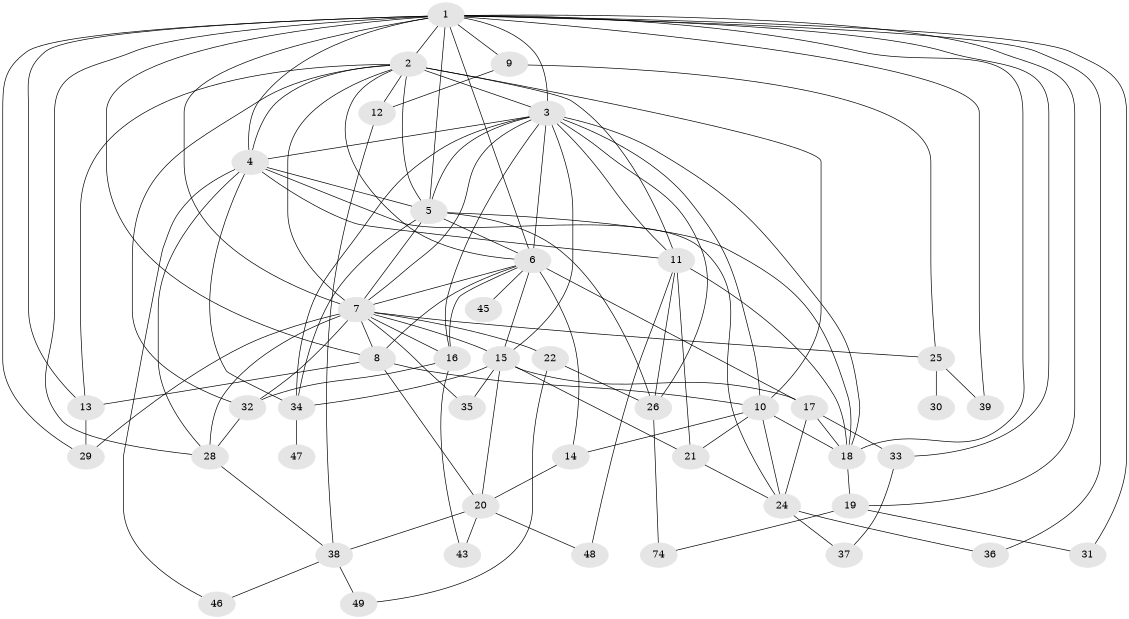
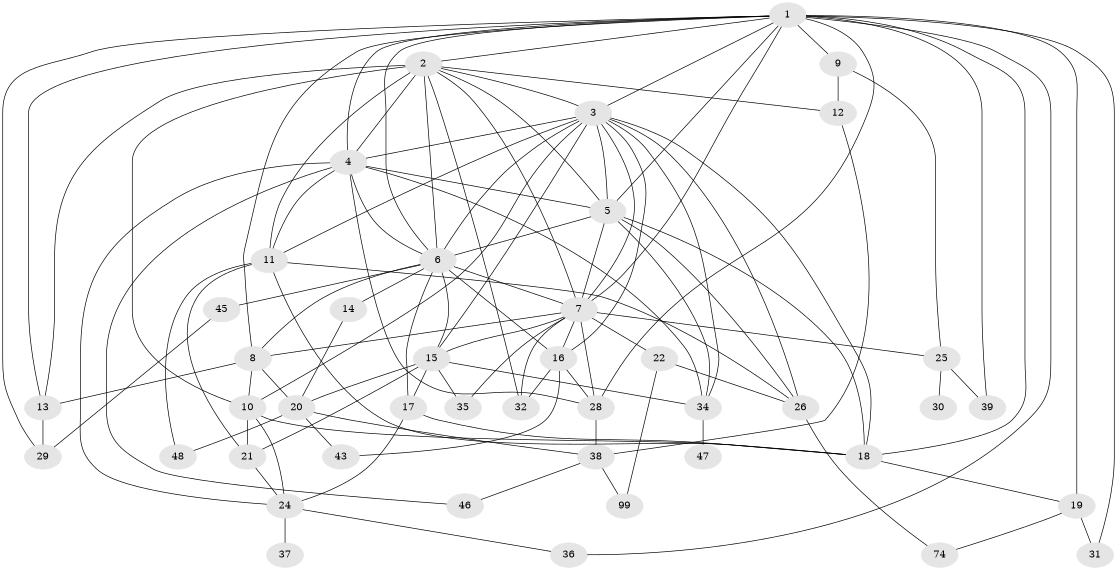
none -> (376, 223)
(210, 365) -> (136, 380)
(229, 432) -> (575, 380)
(665, 432) -> none
(896, 457) -> none
(359, 604) -> (625, 506)
